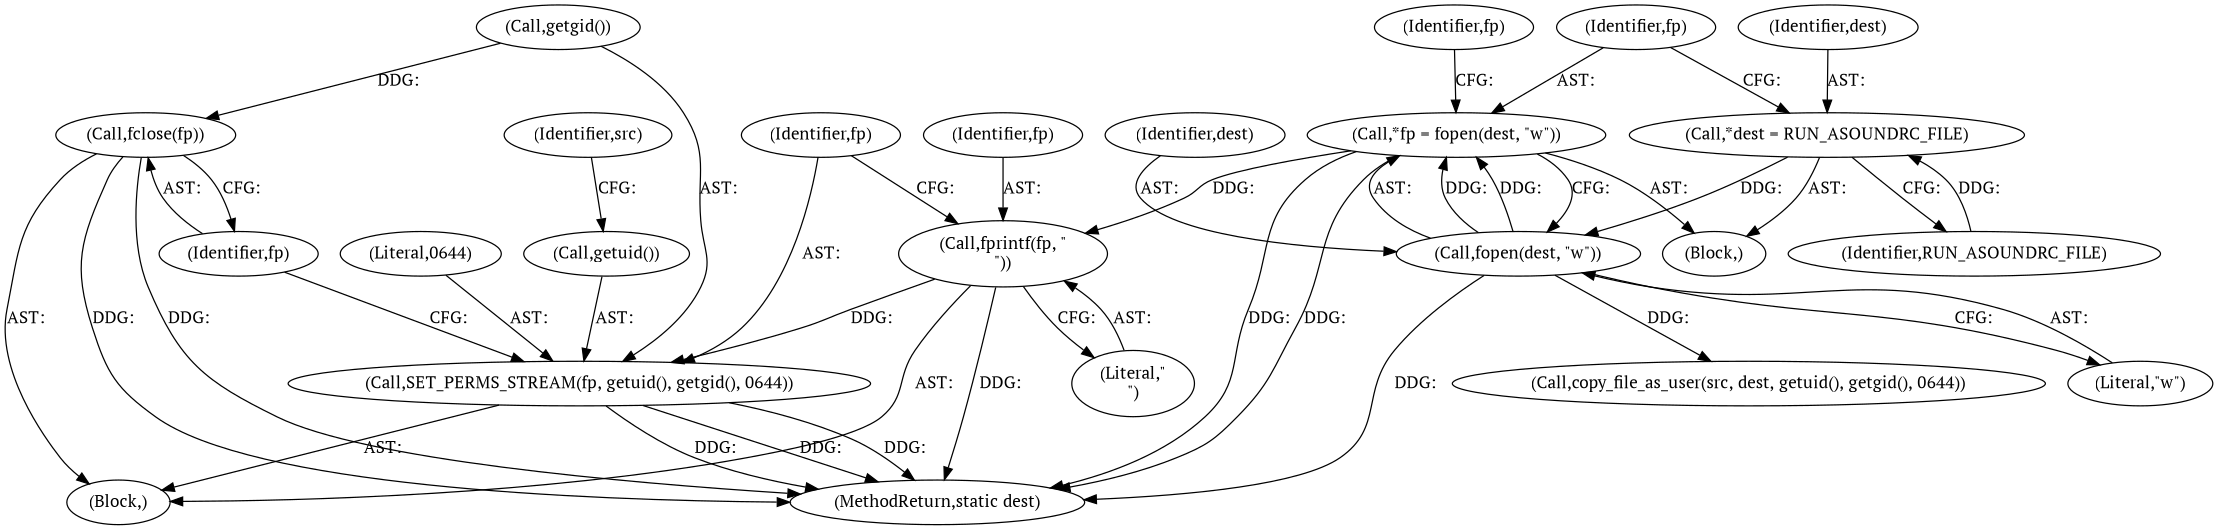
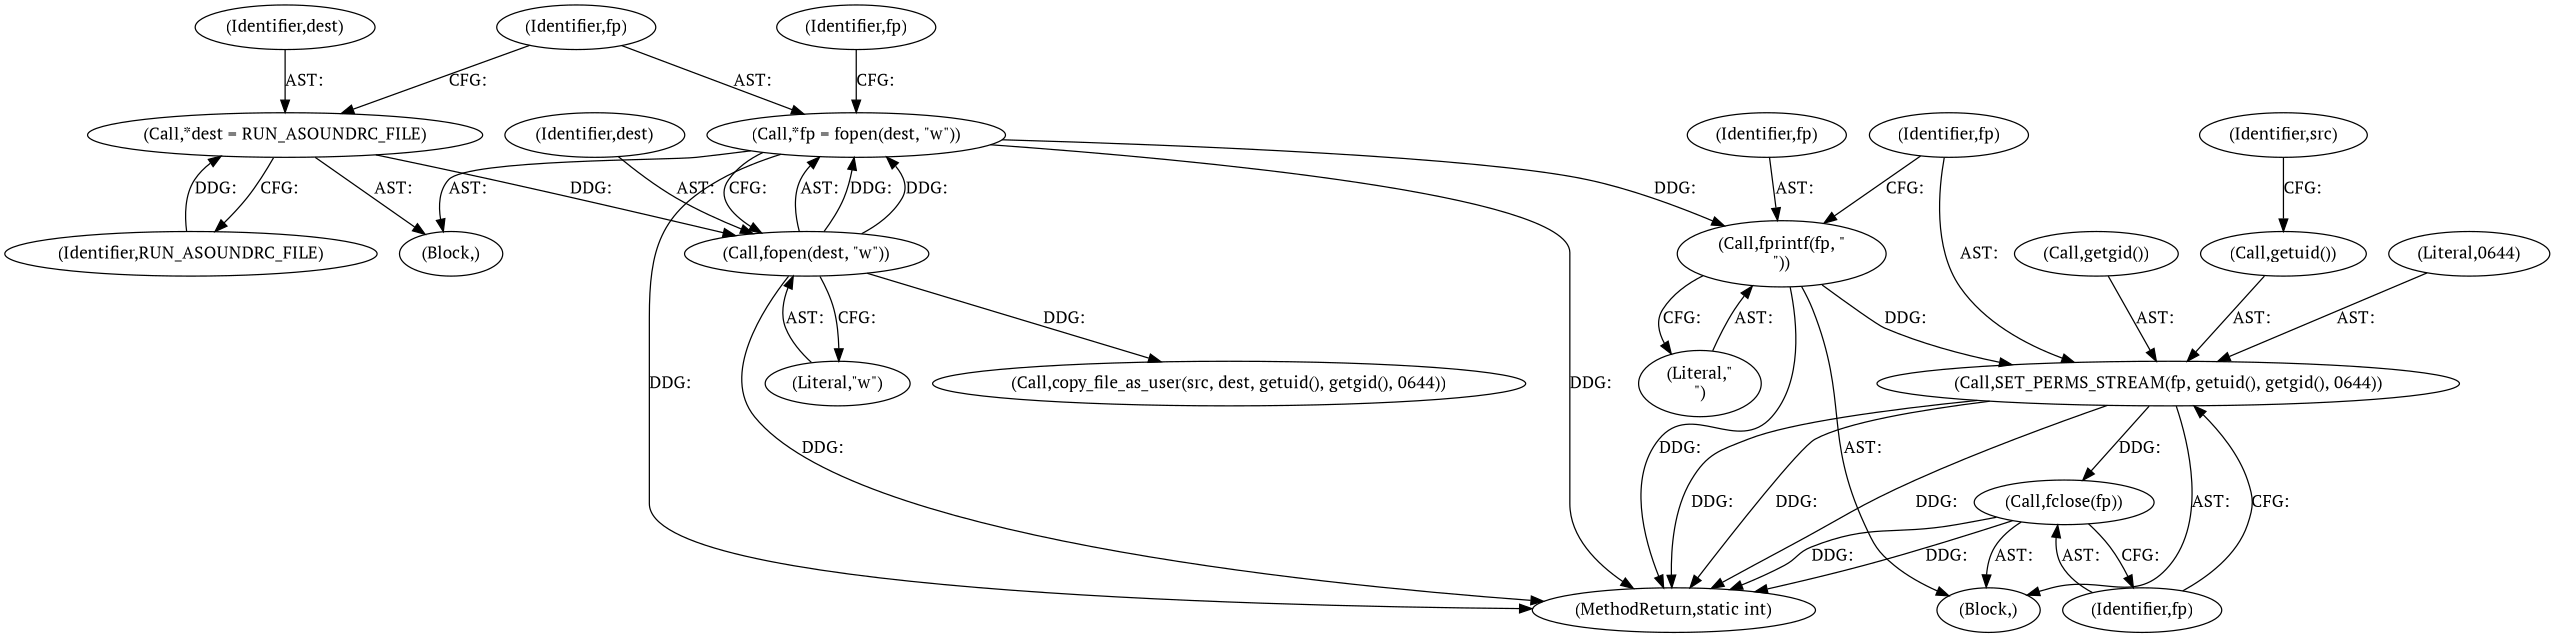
(360, 79) -> (2120, 438)
(937, 502) -> (1674, 610)
